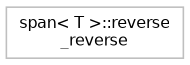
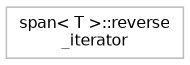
(95, 33) -> (95, 33)
